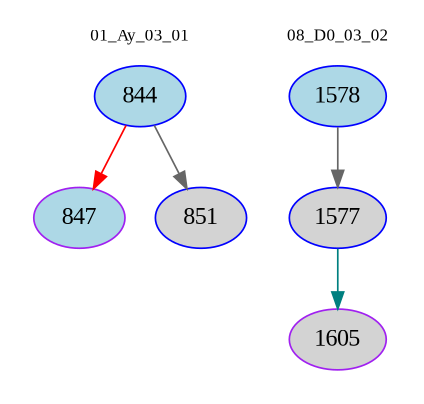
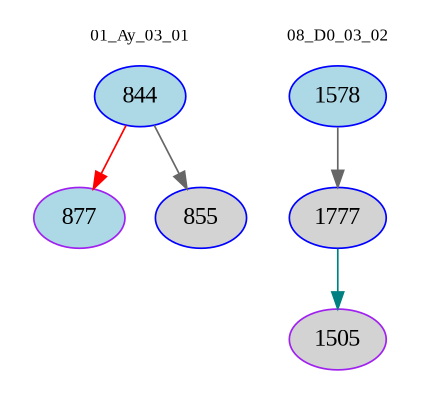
(79, 218) -> (79, 218)
(201, 218) -> (201, 218)
(338, 218) -> (338, 218)
(338, 339) -> (338, 339)
